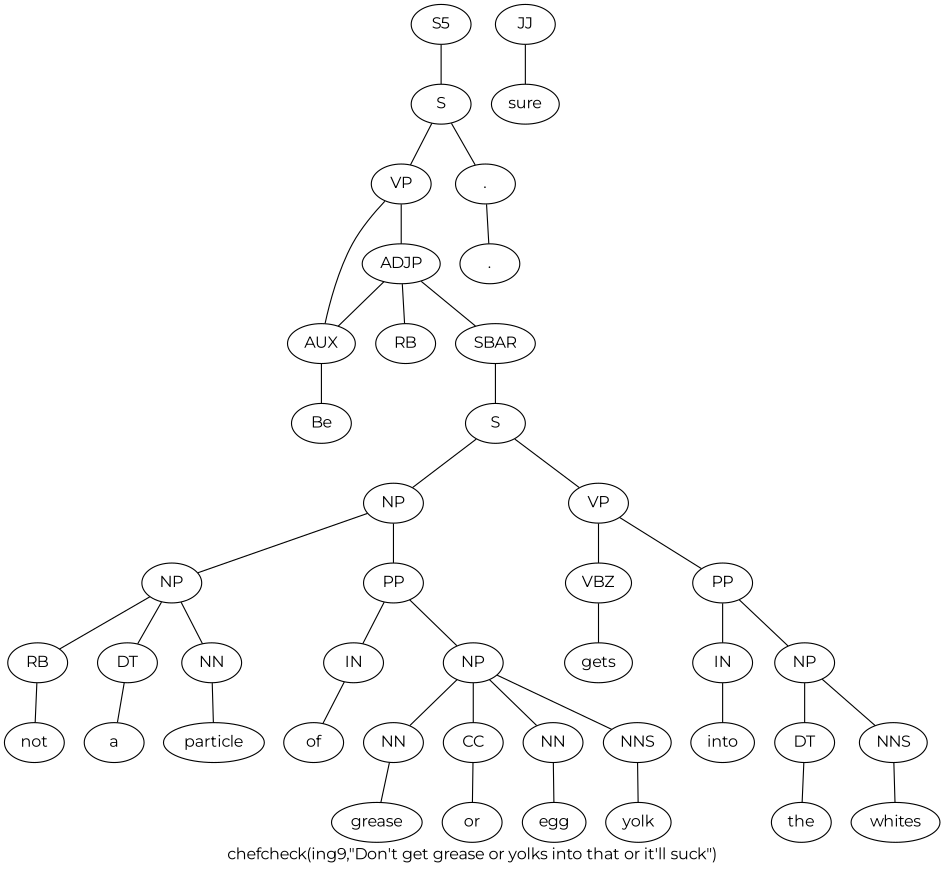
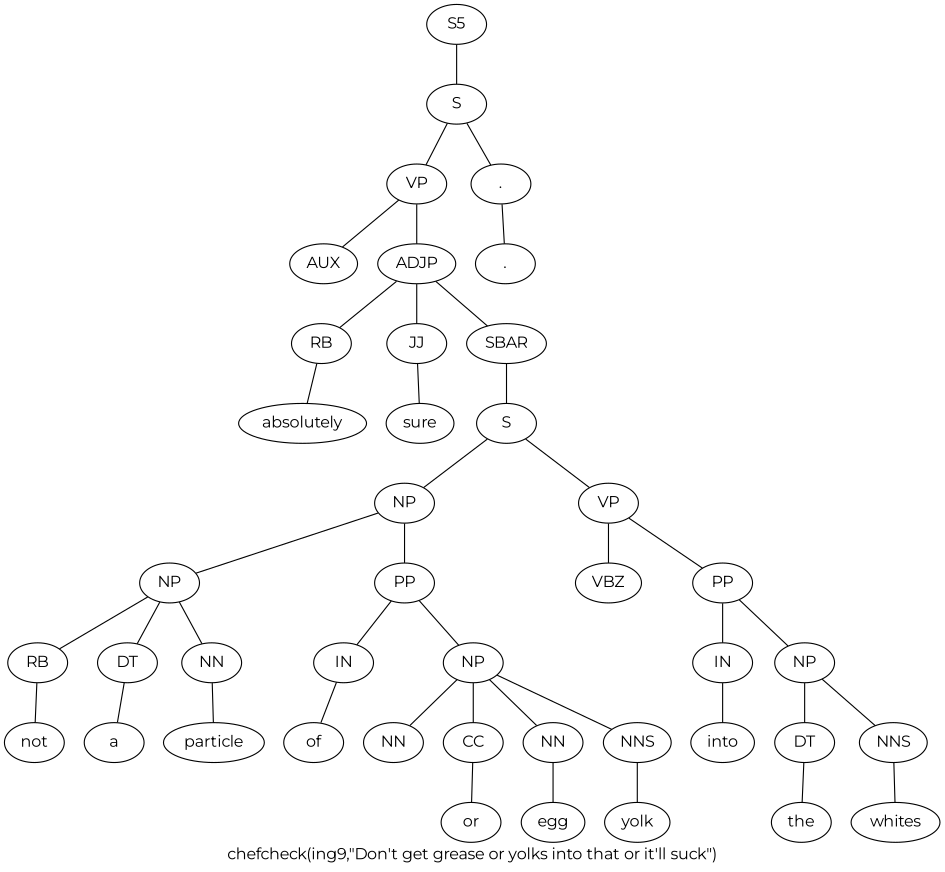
(361, 304) -> (417, 304)
none -> (303, 423)
(321, 423) -> none
(598, 663) -> none
(377, 822) -> none
